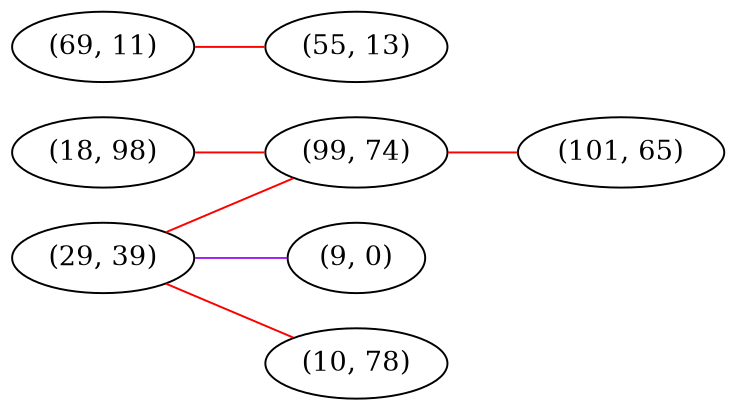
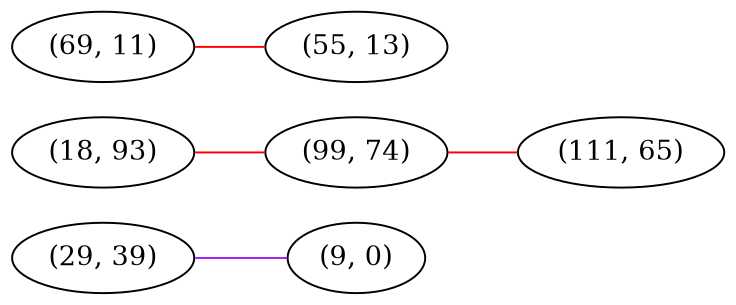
(103, 152) -> (103, 152)
(621, 152) -> (621, 152)
(230, 205) -> none
(356, 363) -> none
